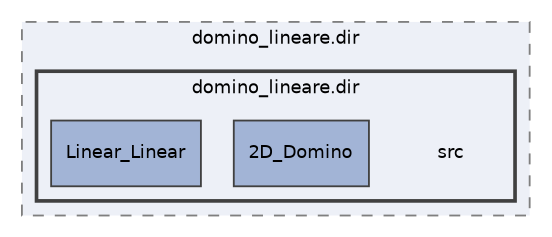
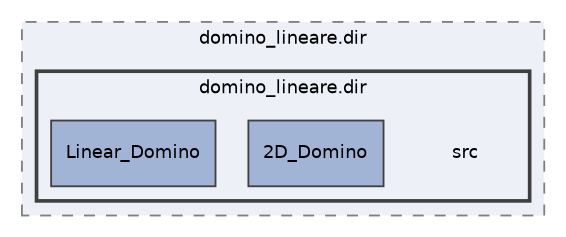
(126, 153) -> (133, 153)
